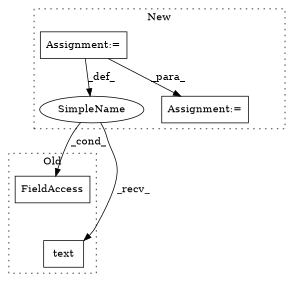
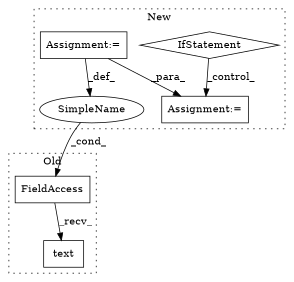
none -> (209, 45)
(116, 181) -> (57, 218)
